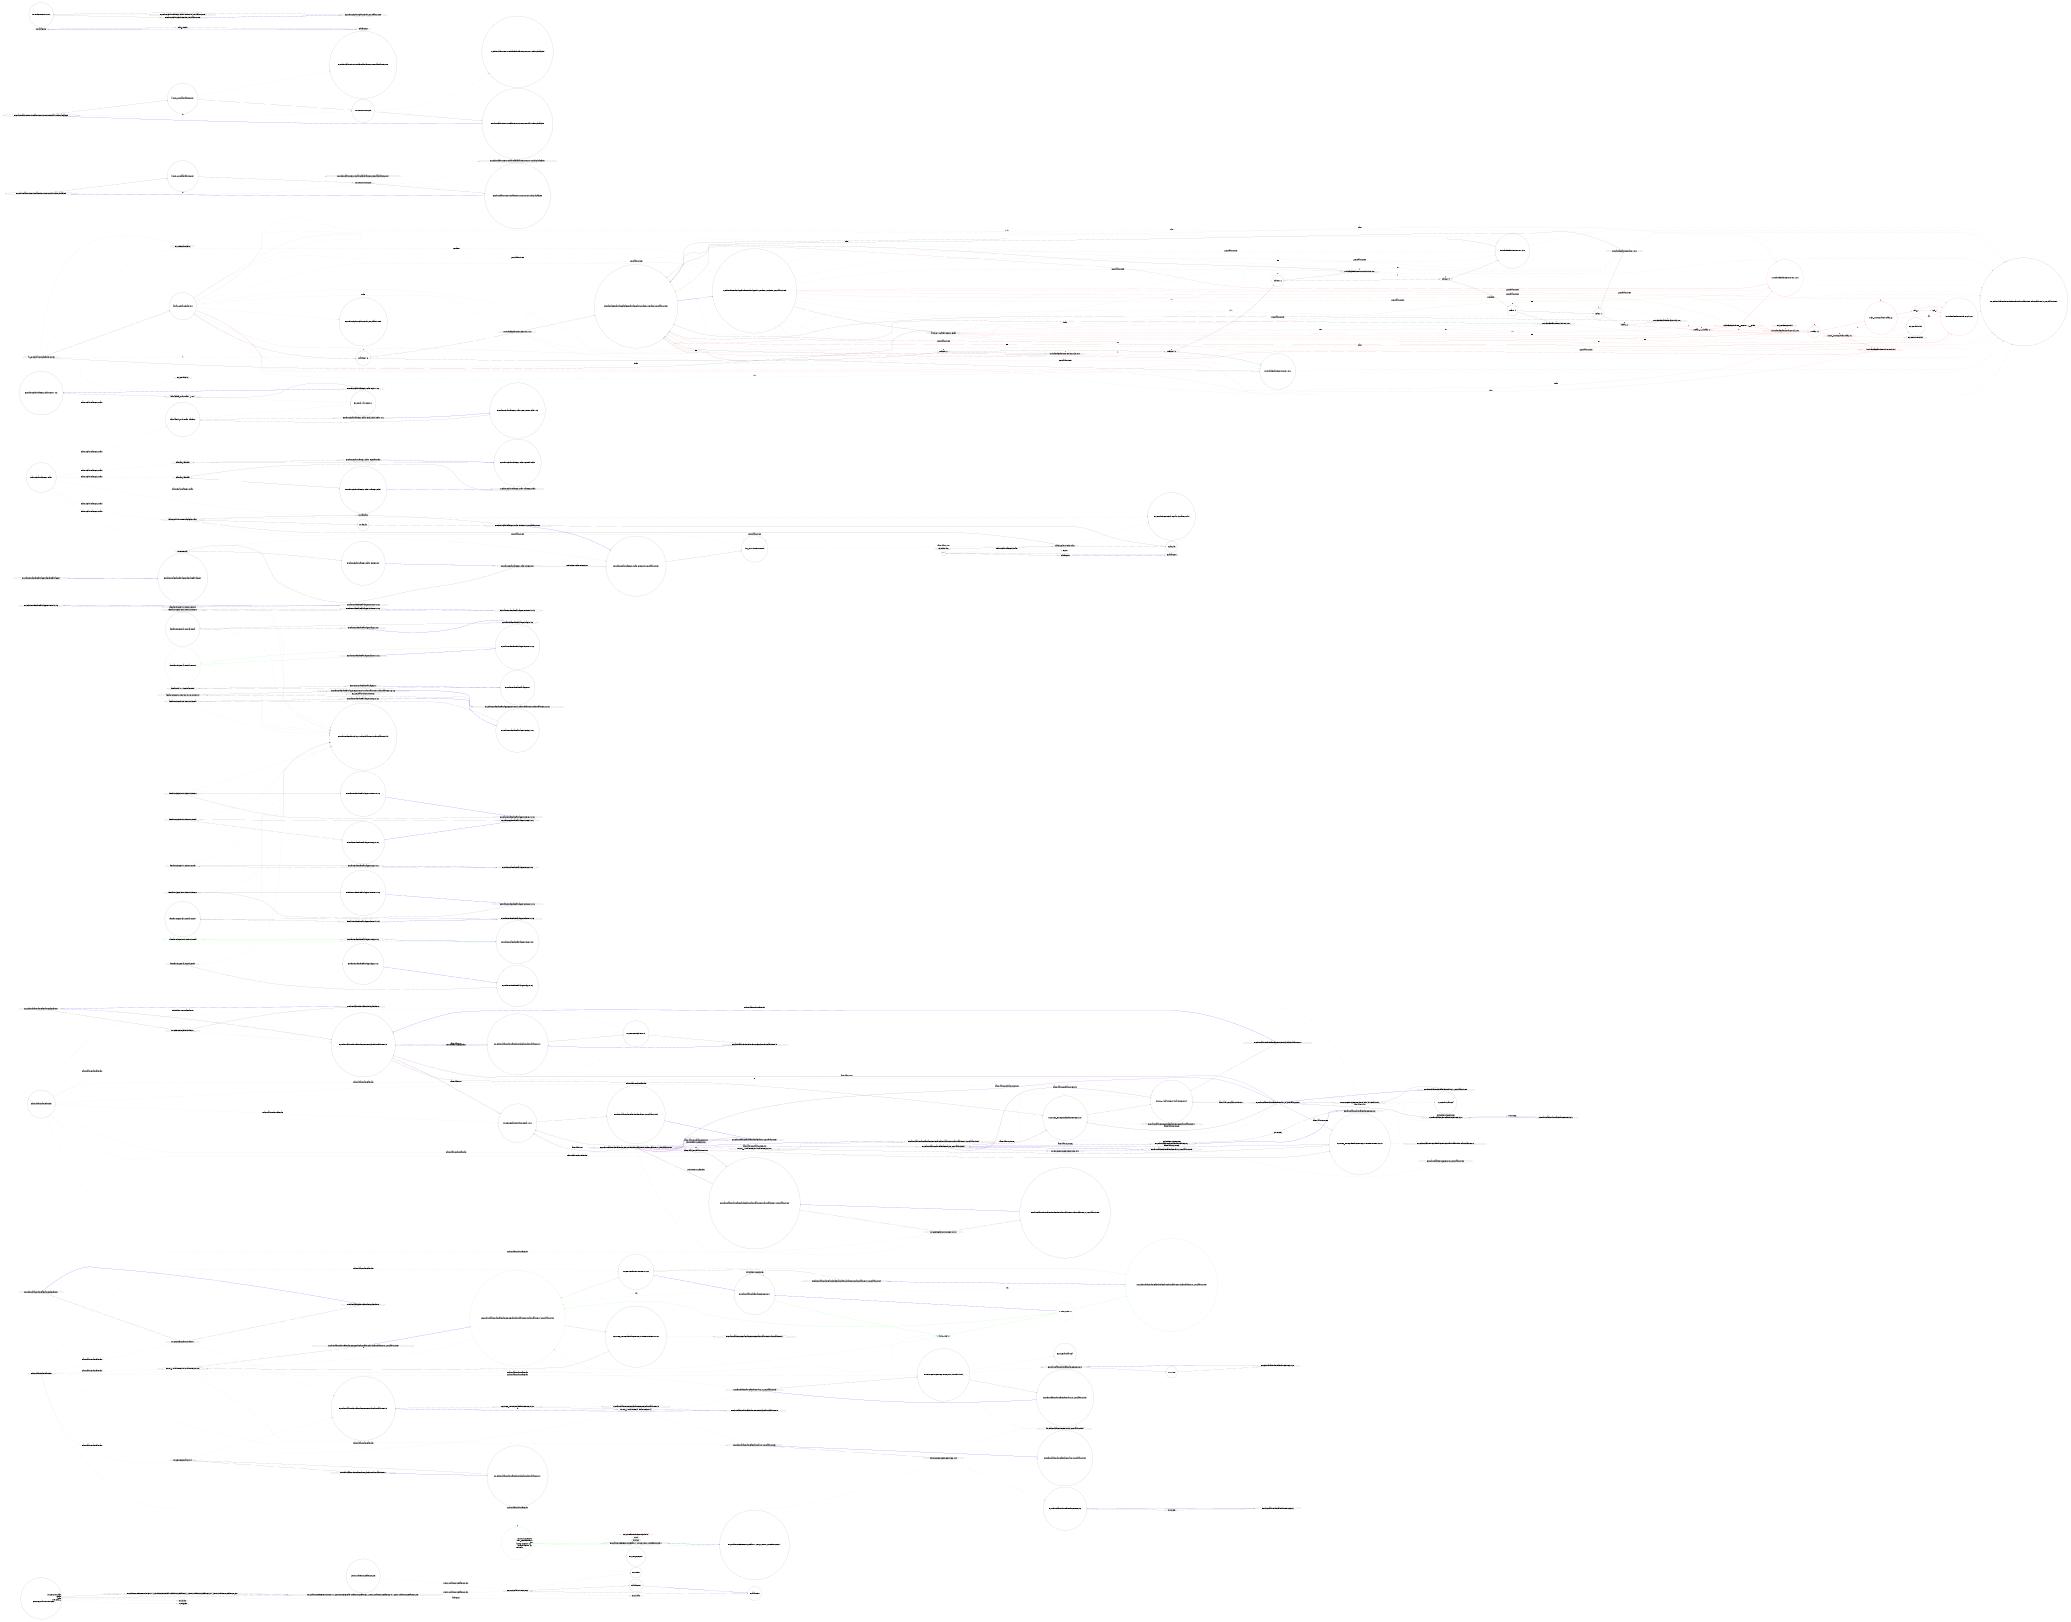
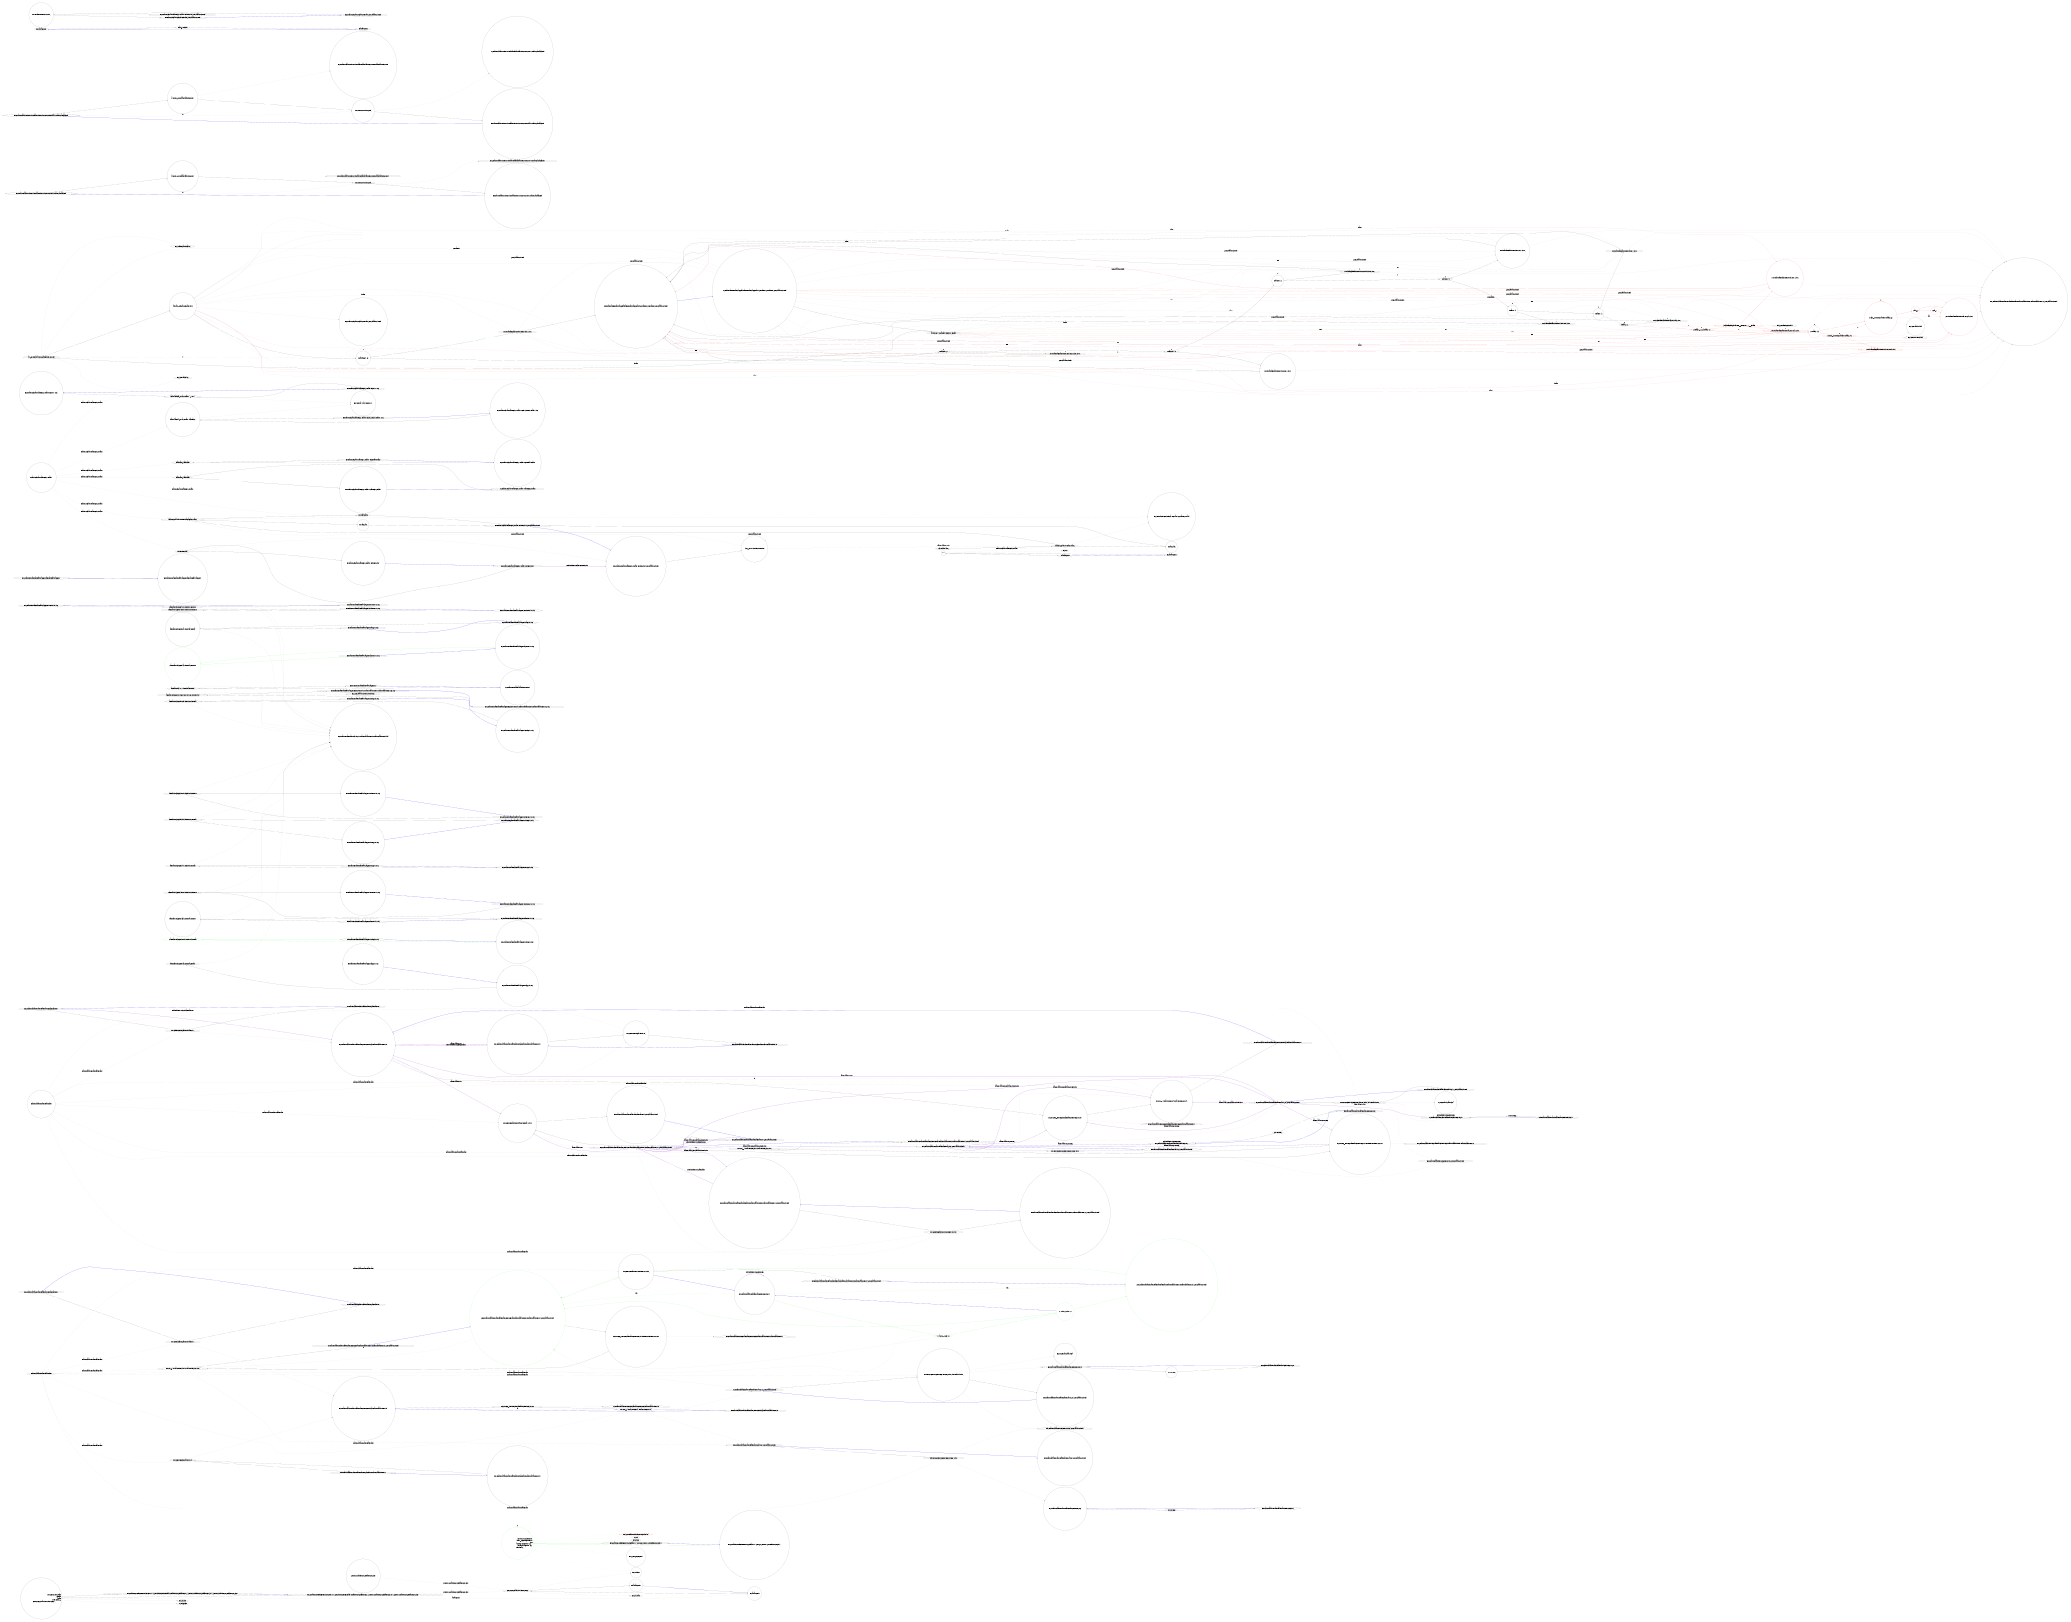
(518, 688) -> (518, 688)
